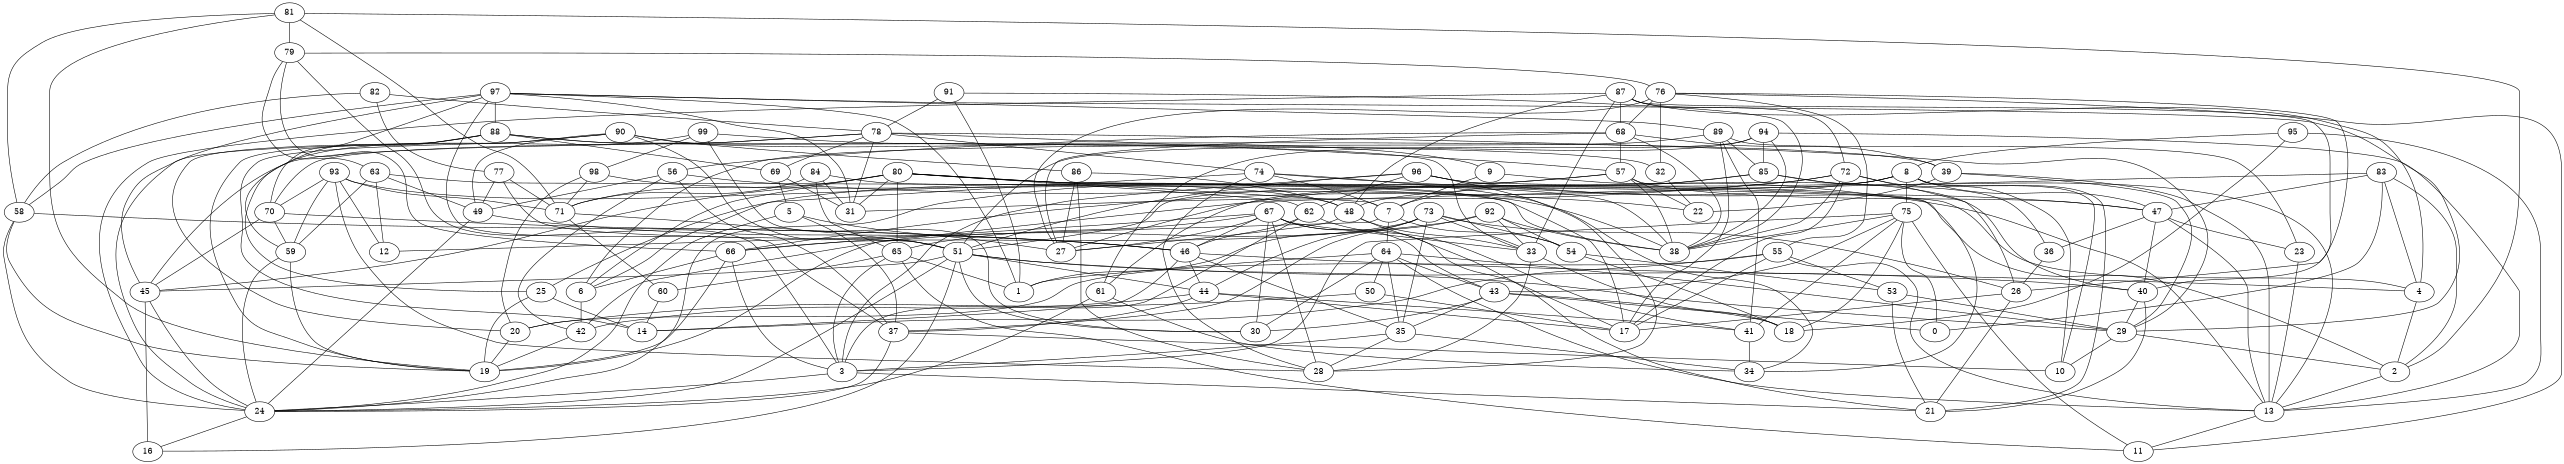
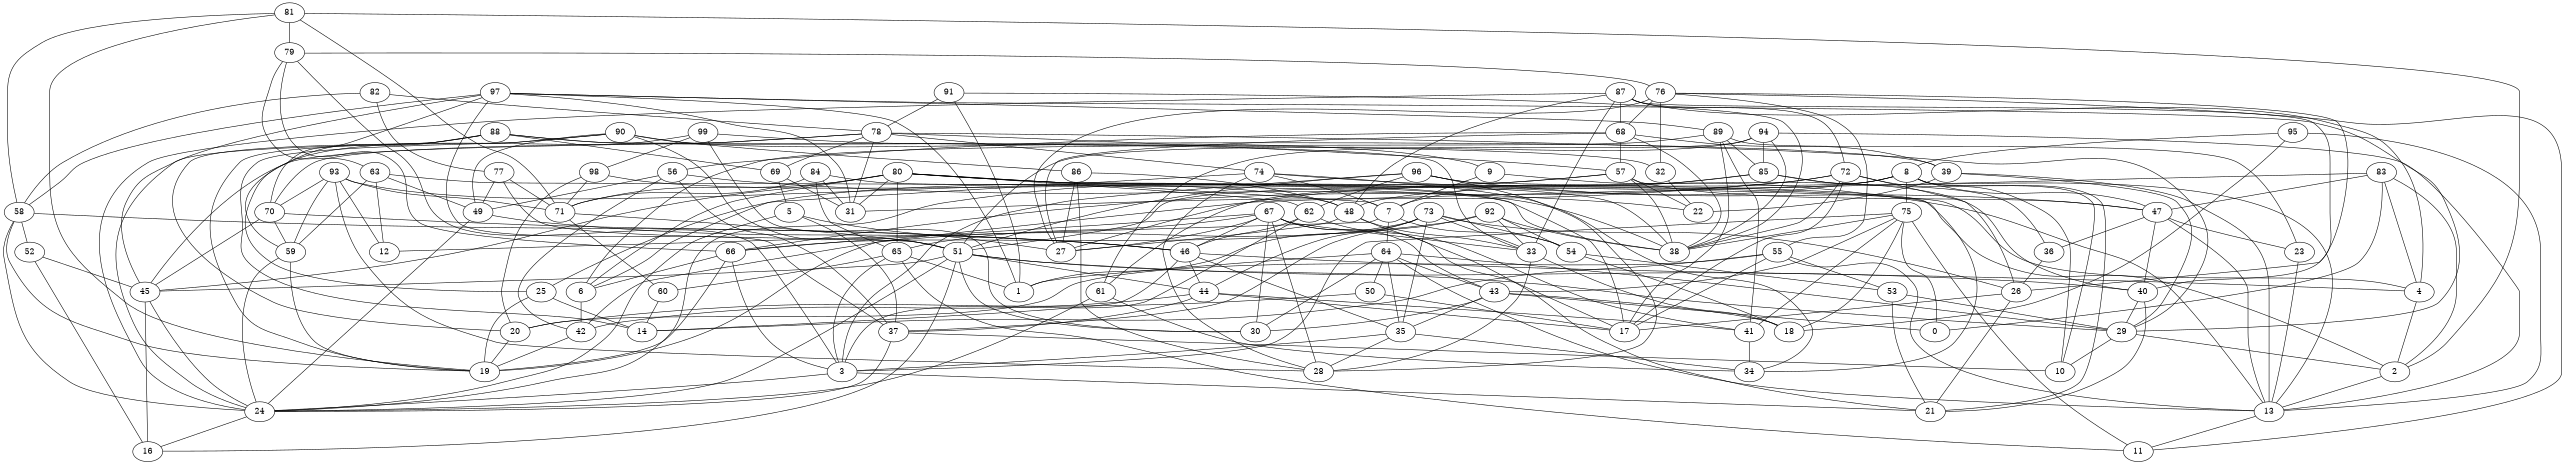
(495, 113) -> none
none -> (30, 252)
